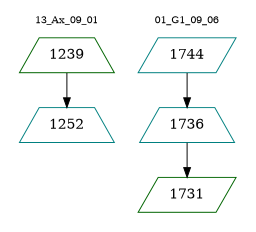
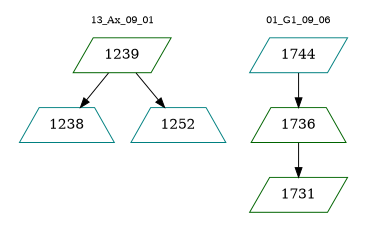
(67, 55) -> (122, 55)
none -> (67, 125)
(187, 125) -> (299, 125)
